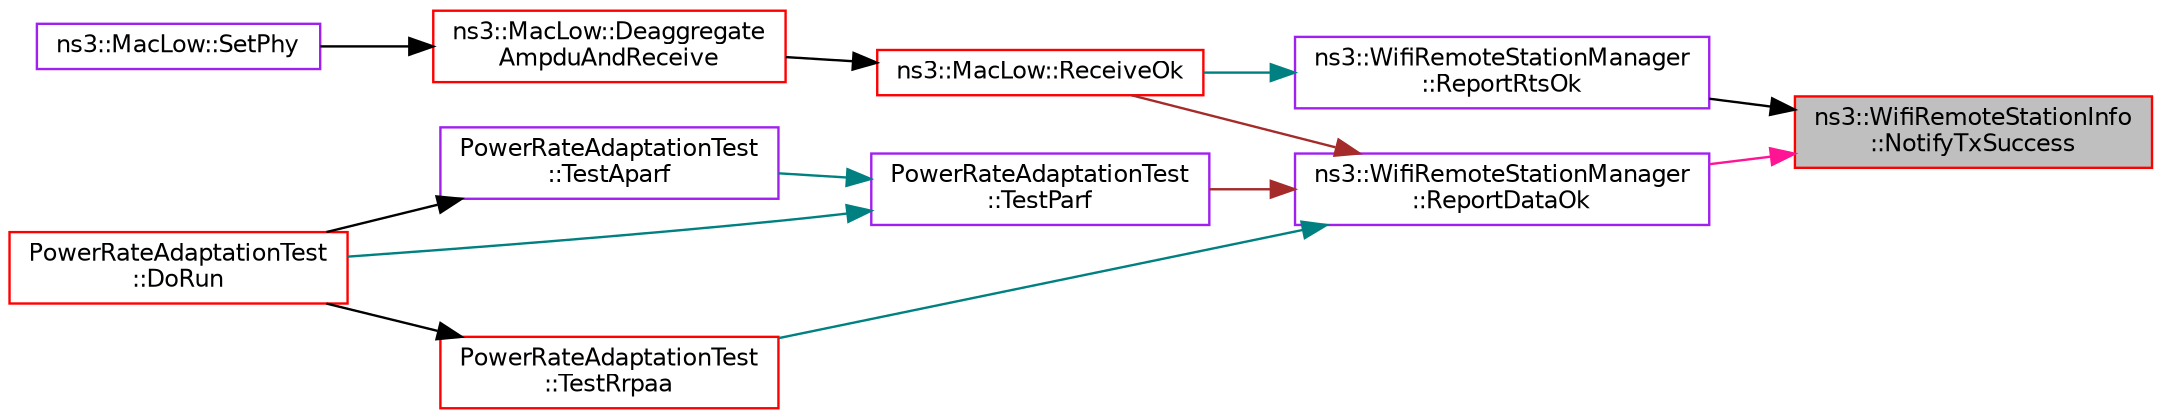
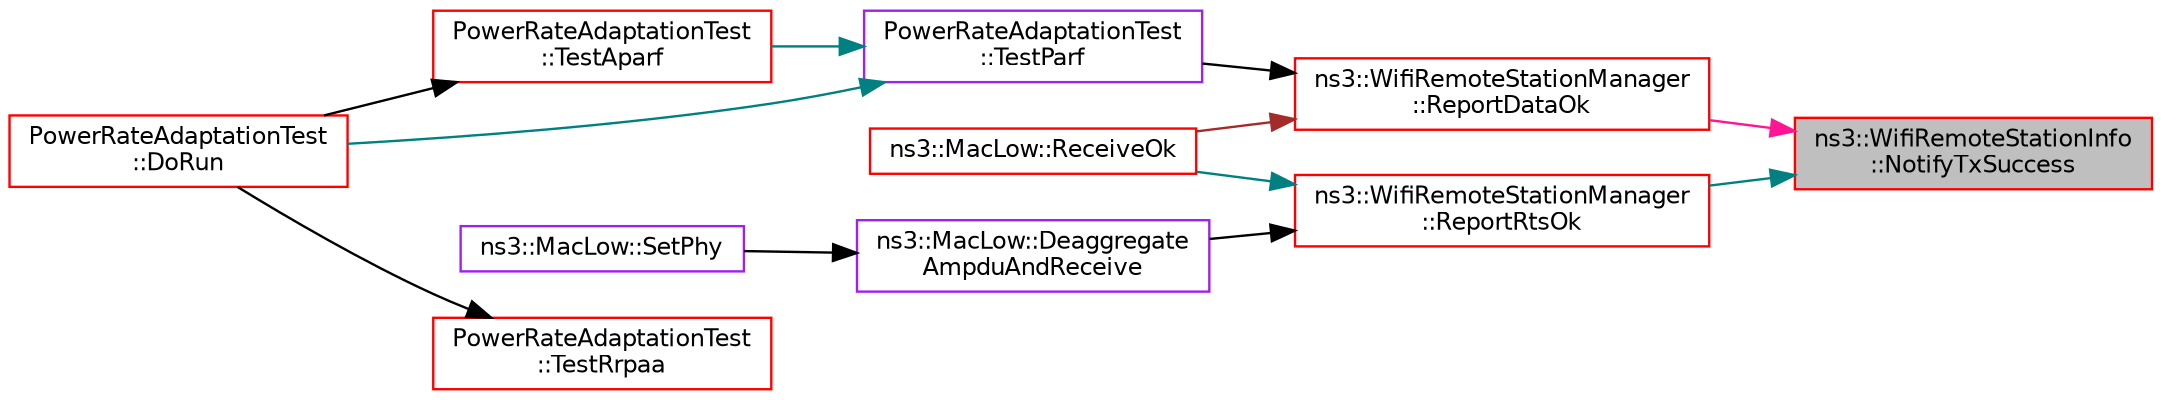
(609, 46) -> (1033, 256)
(819, 59) -> (1240, 236)
(1502, 73) -> (1502, 211)
(1740, 103) -> (1740, 182)
(609, 163) -> (602, 46)
(1240, 189) -> (1237, 67)
(1502, 189) -> (1502, 94)
(1041, 284) -> none
